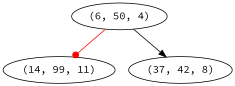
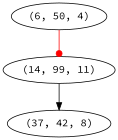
(147, 41) -> (59, 93)
